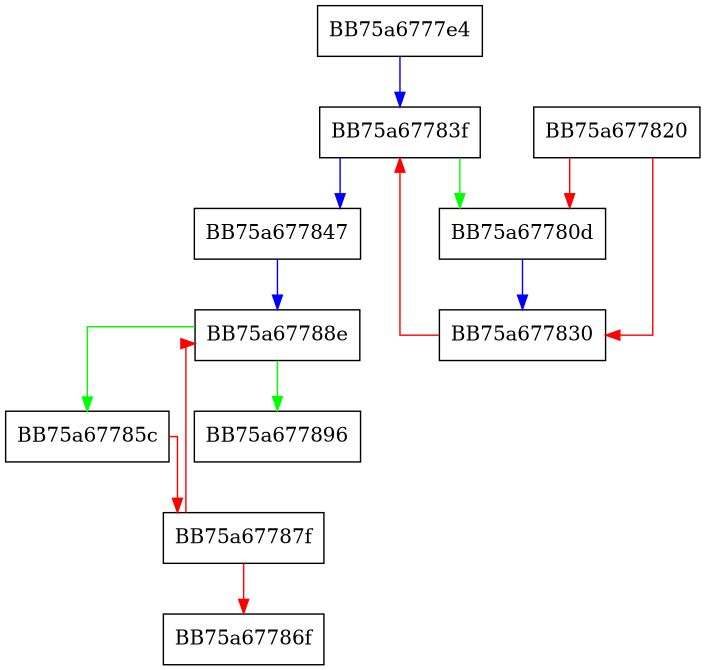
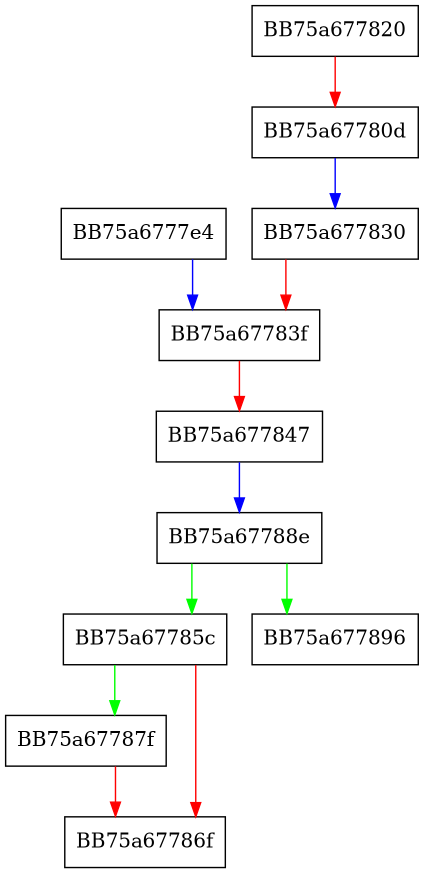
(340, 176) -> (239, 379)
(460, 176) -> none
(653, 263) -> none
(186, 428) -> none
(177, 463) -> (115, 683)
none -> (196, 734)
